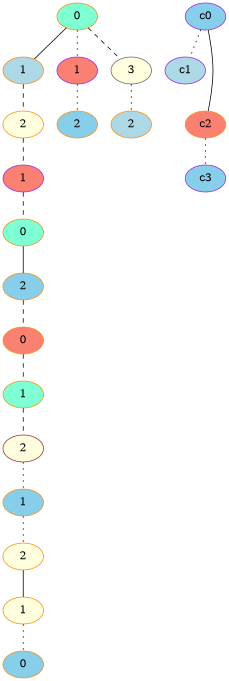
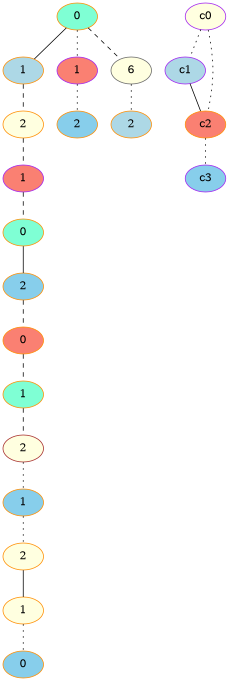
(206, 16) -> (206, 16)
(131, 70) -> (131, 70)
(213, 70) -> (213, 70)
none -> (195, 97)
